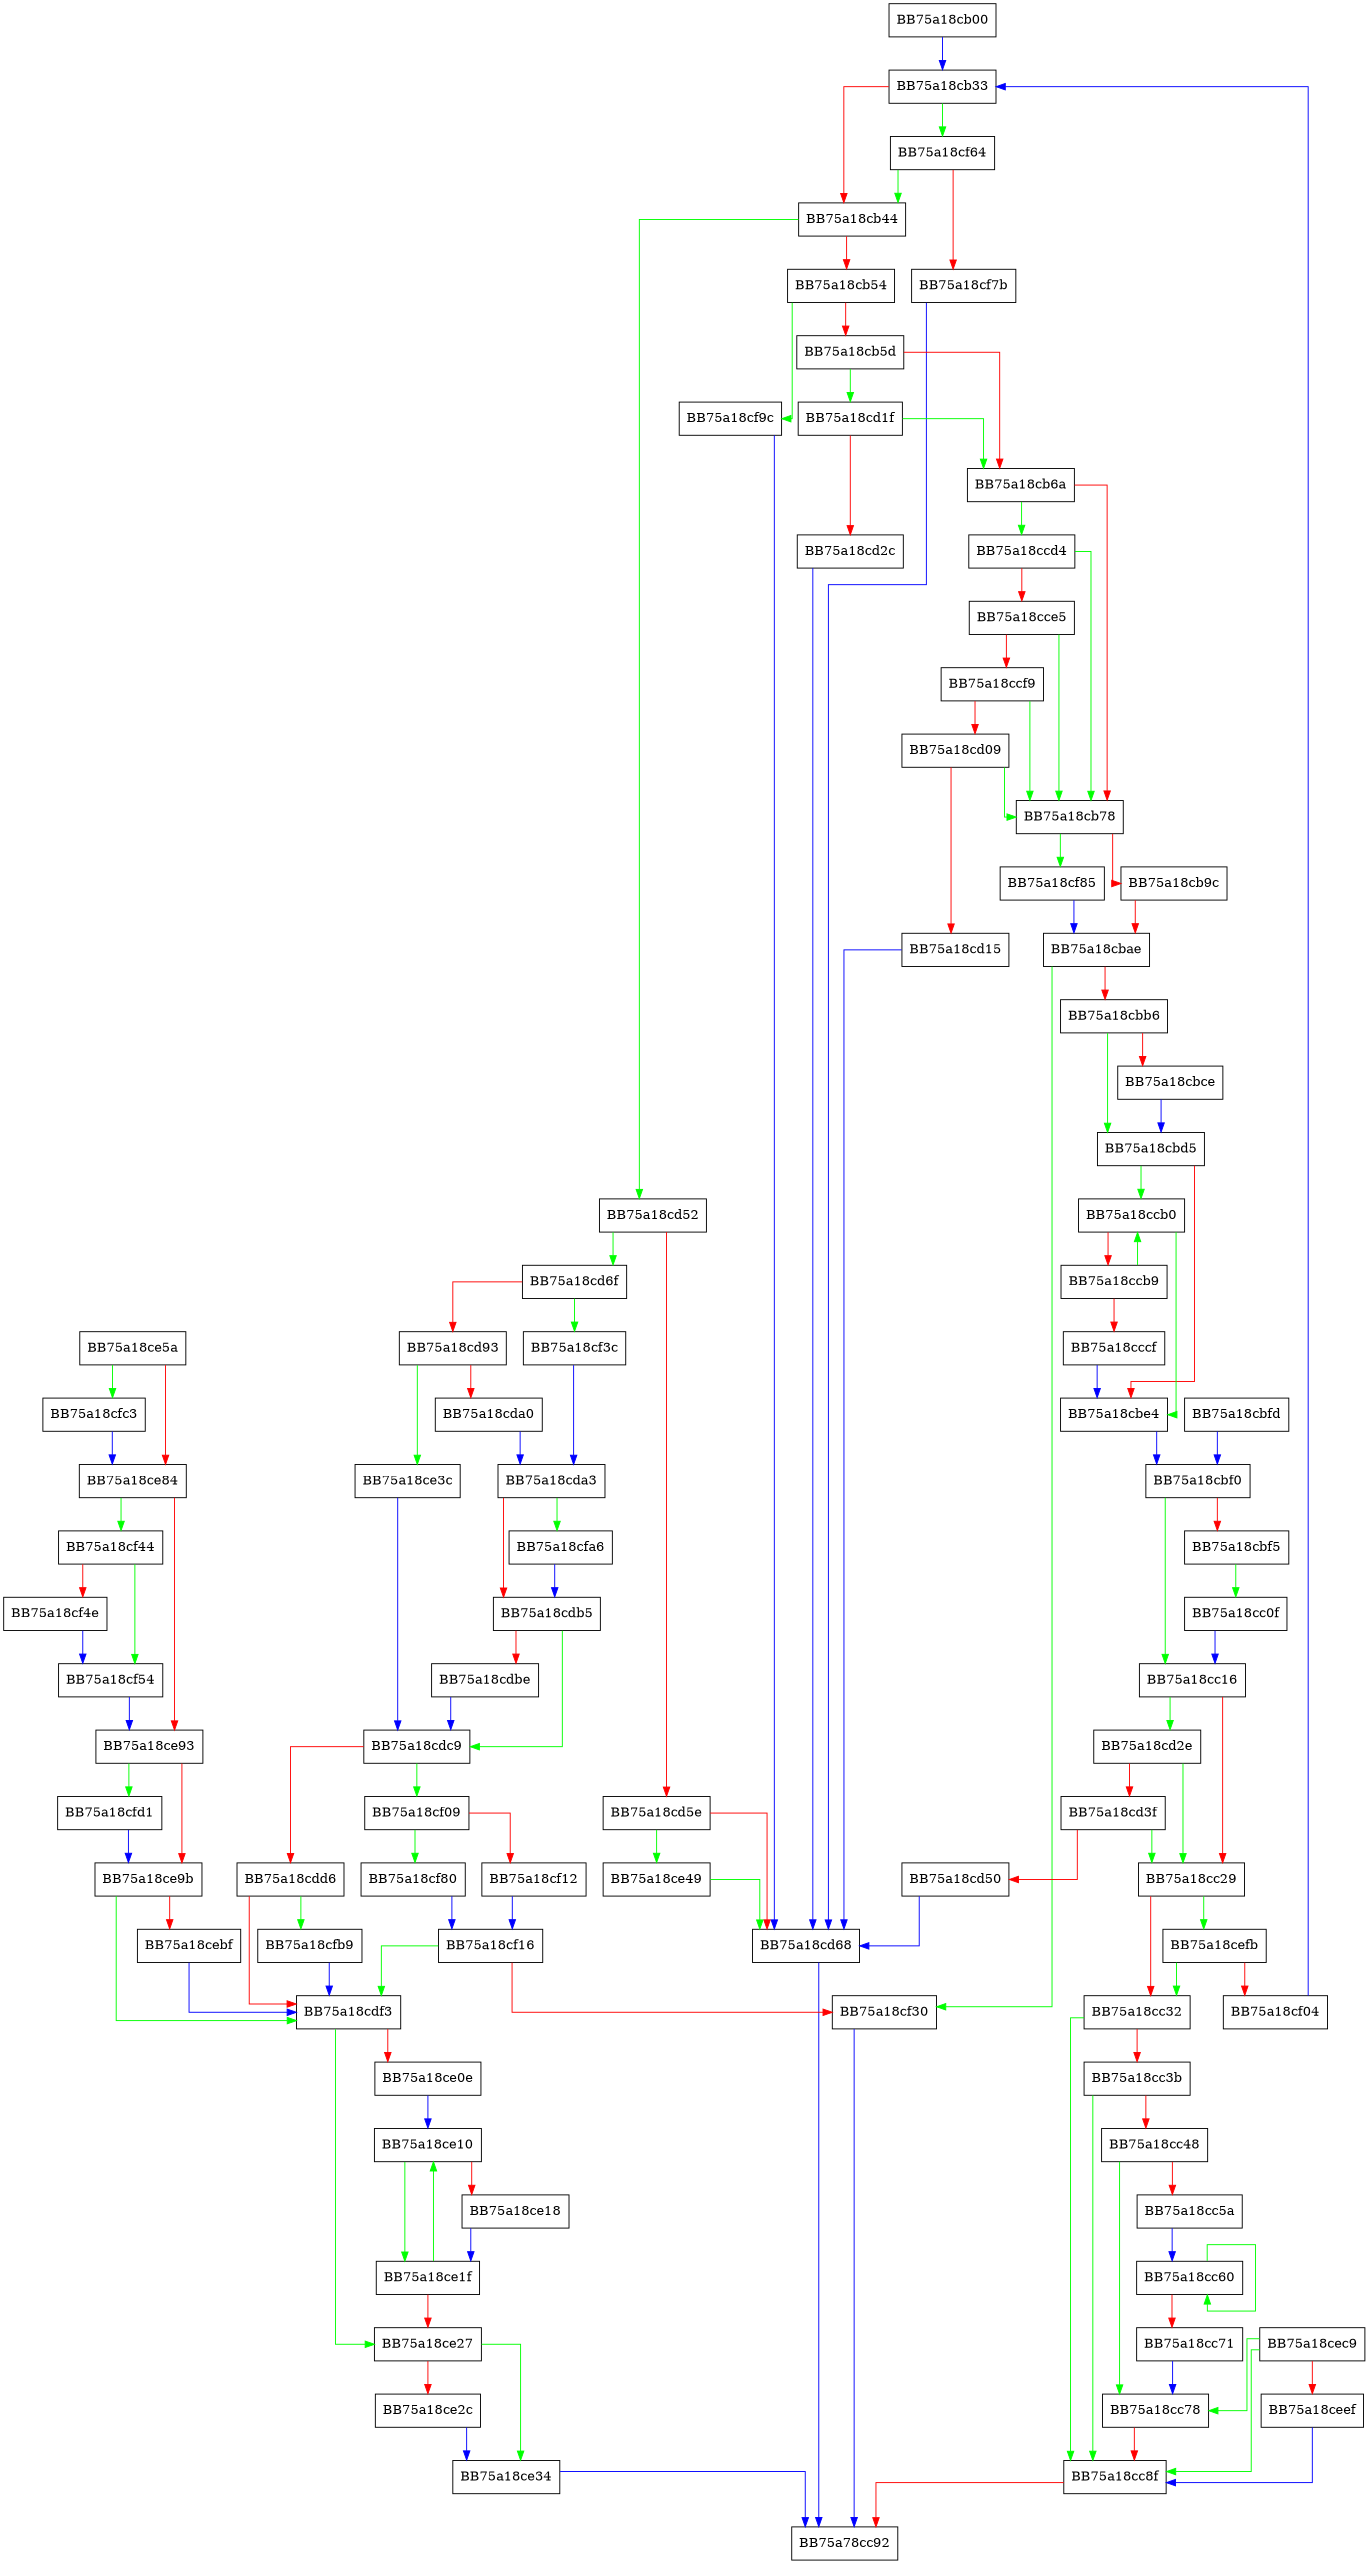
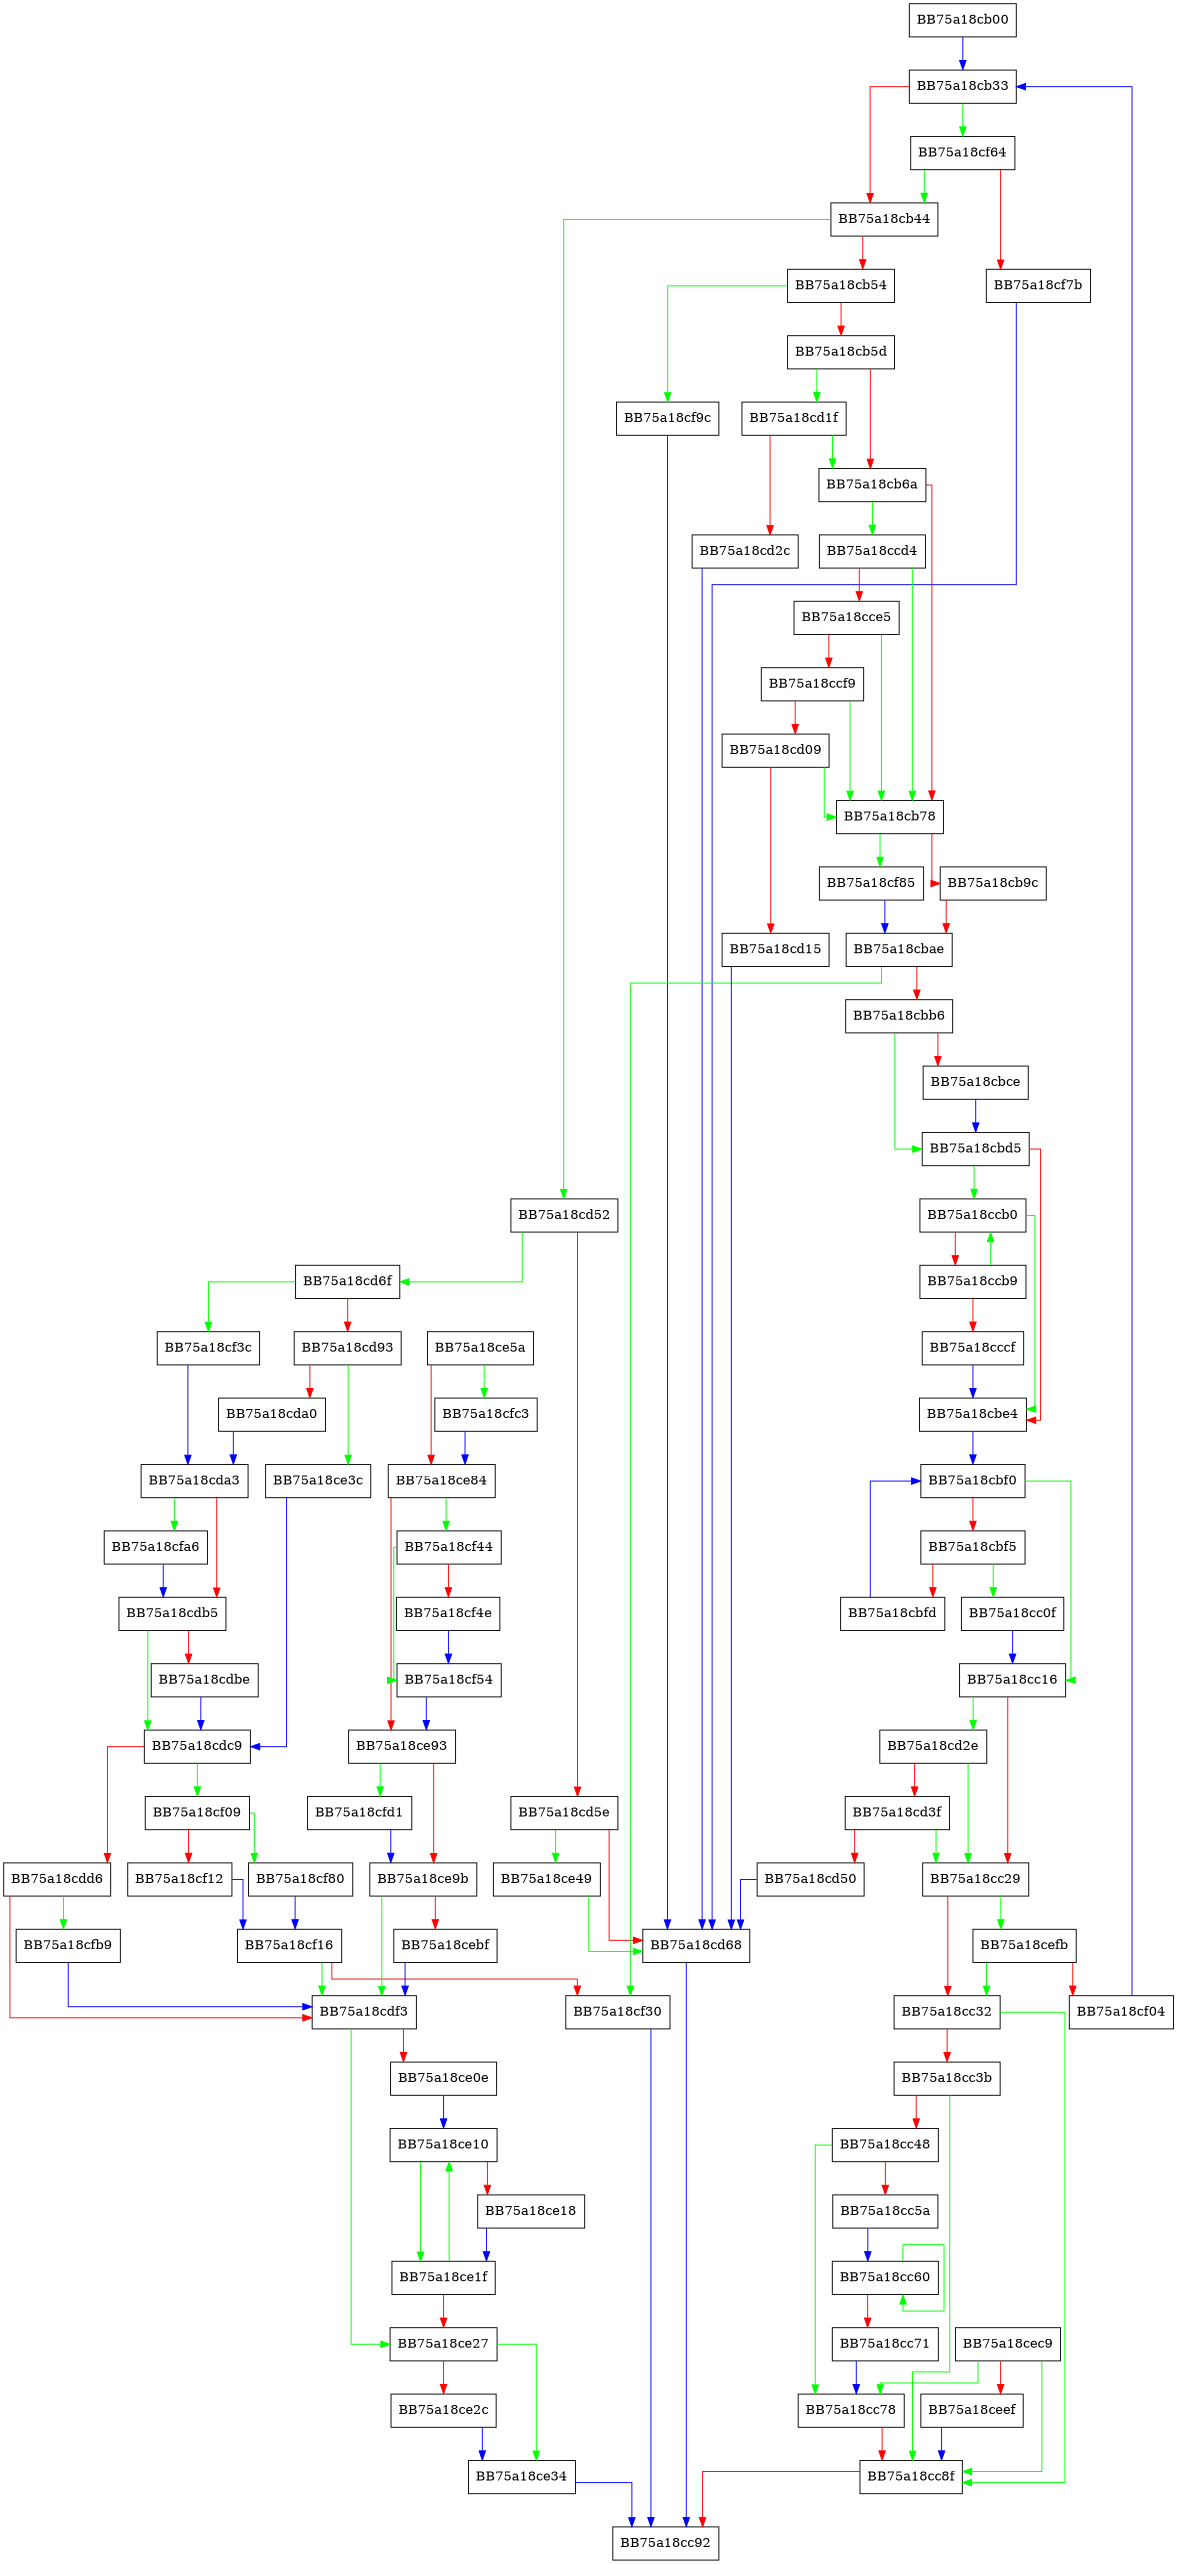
none -> (933, 1576)
(845, 2543) -> (666, 2543)
